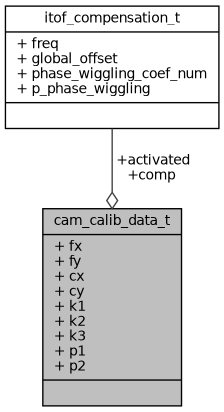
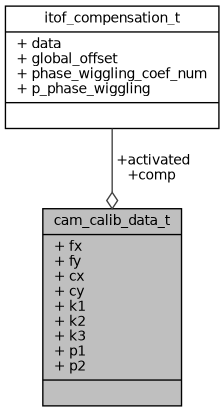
(37, 44) -> (39, 44)
